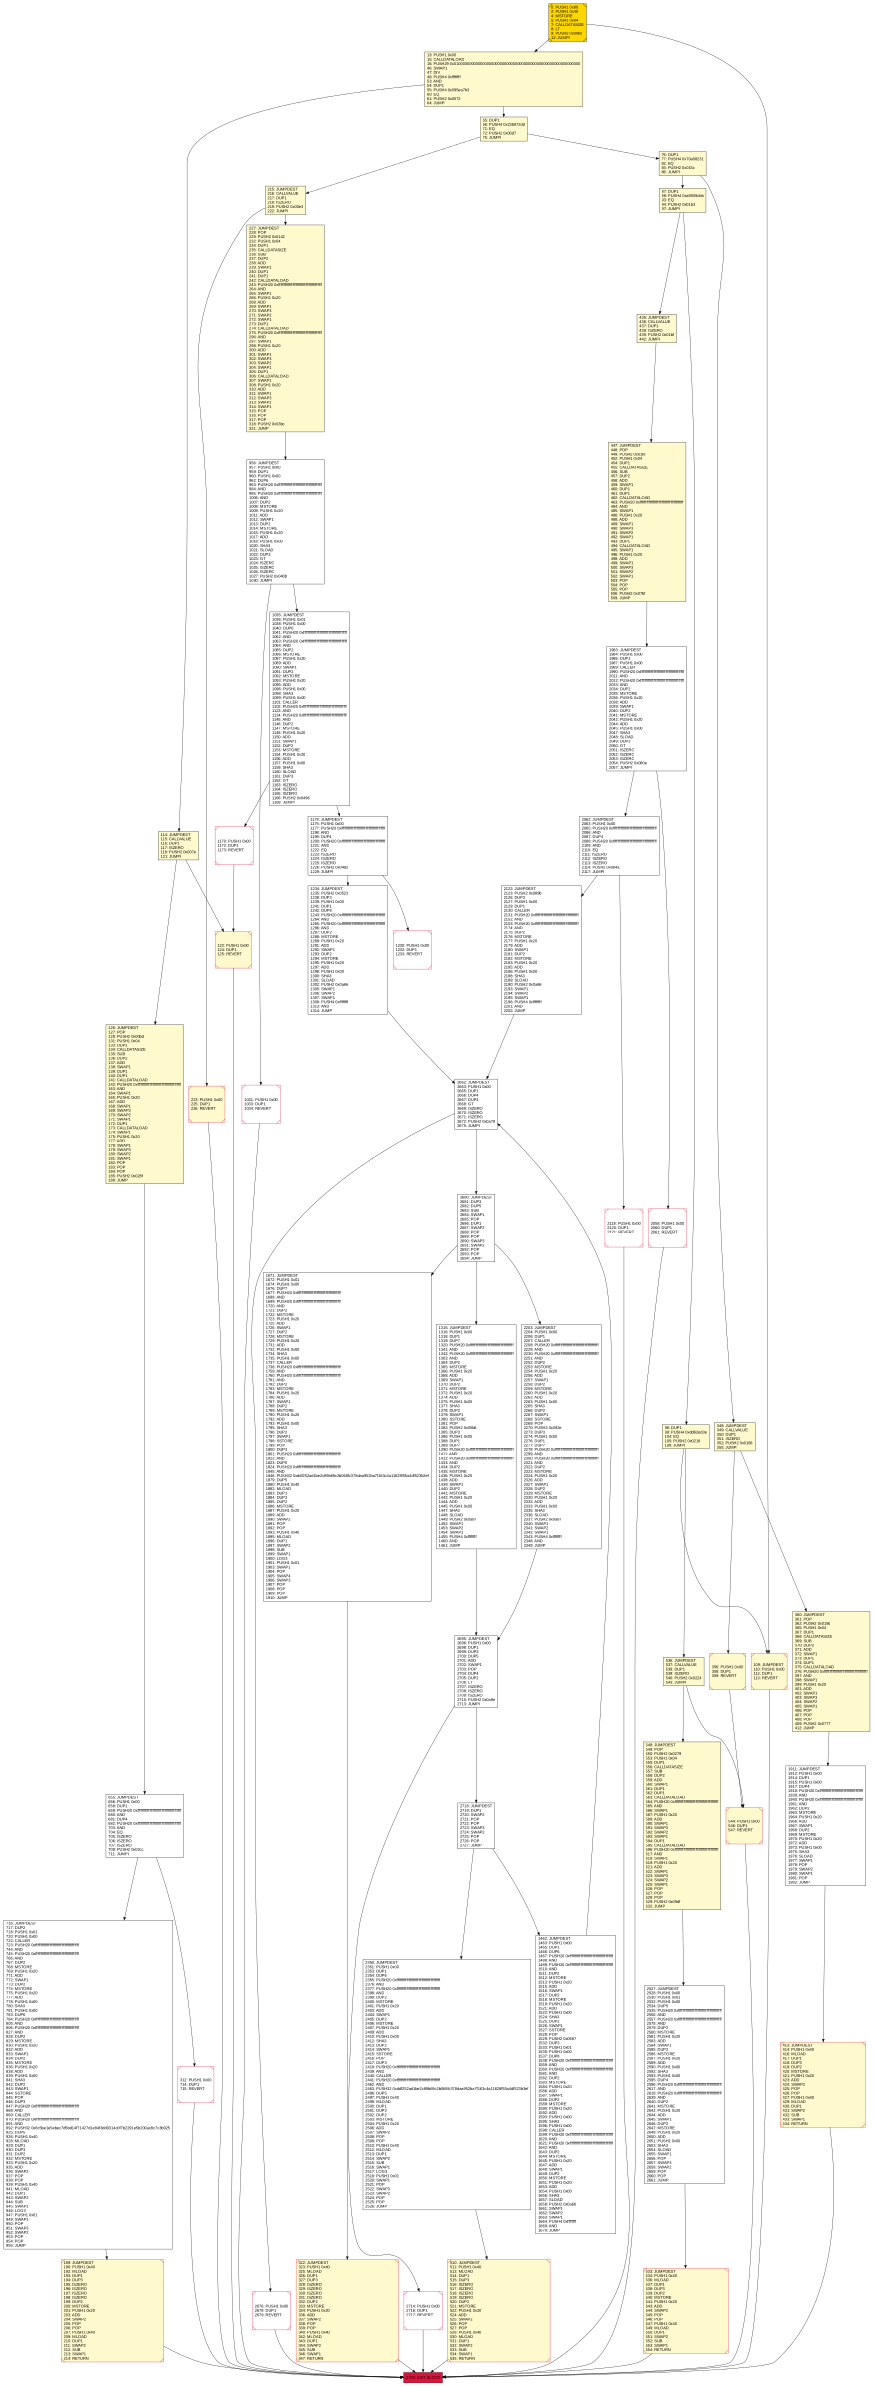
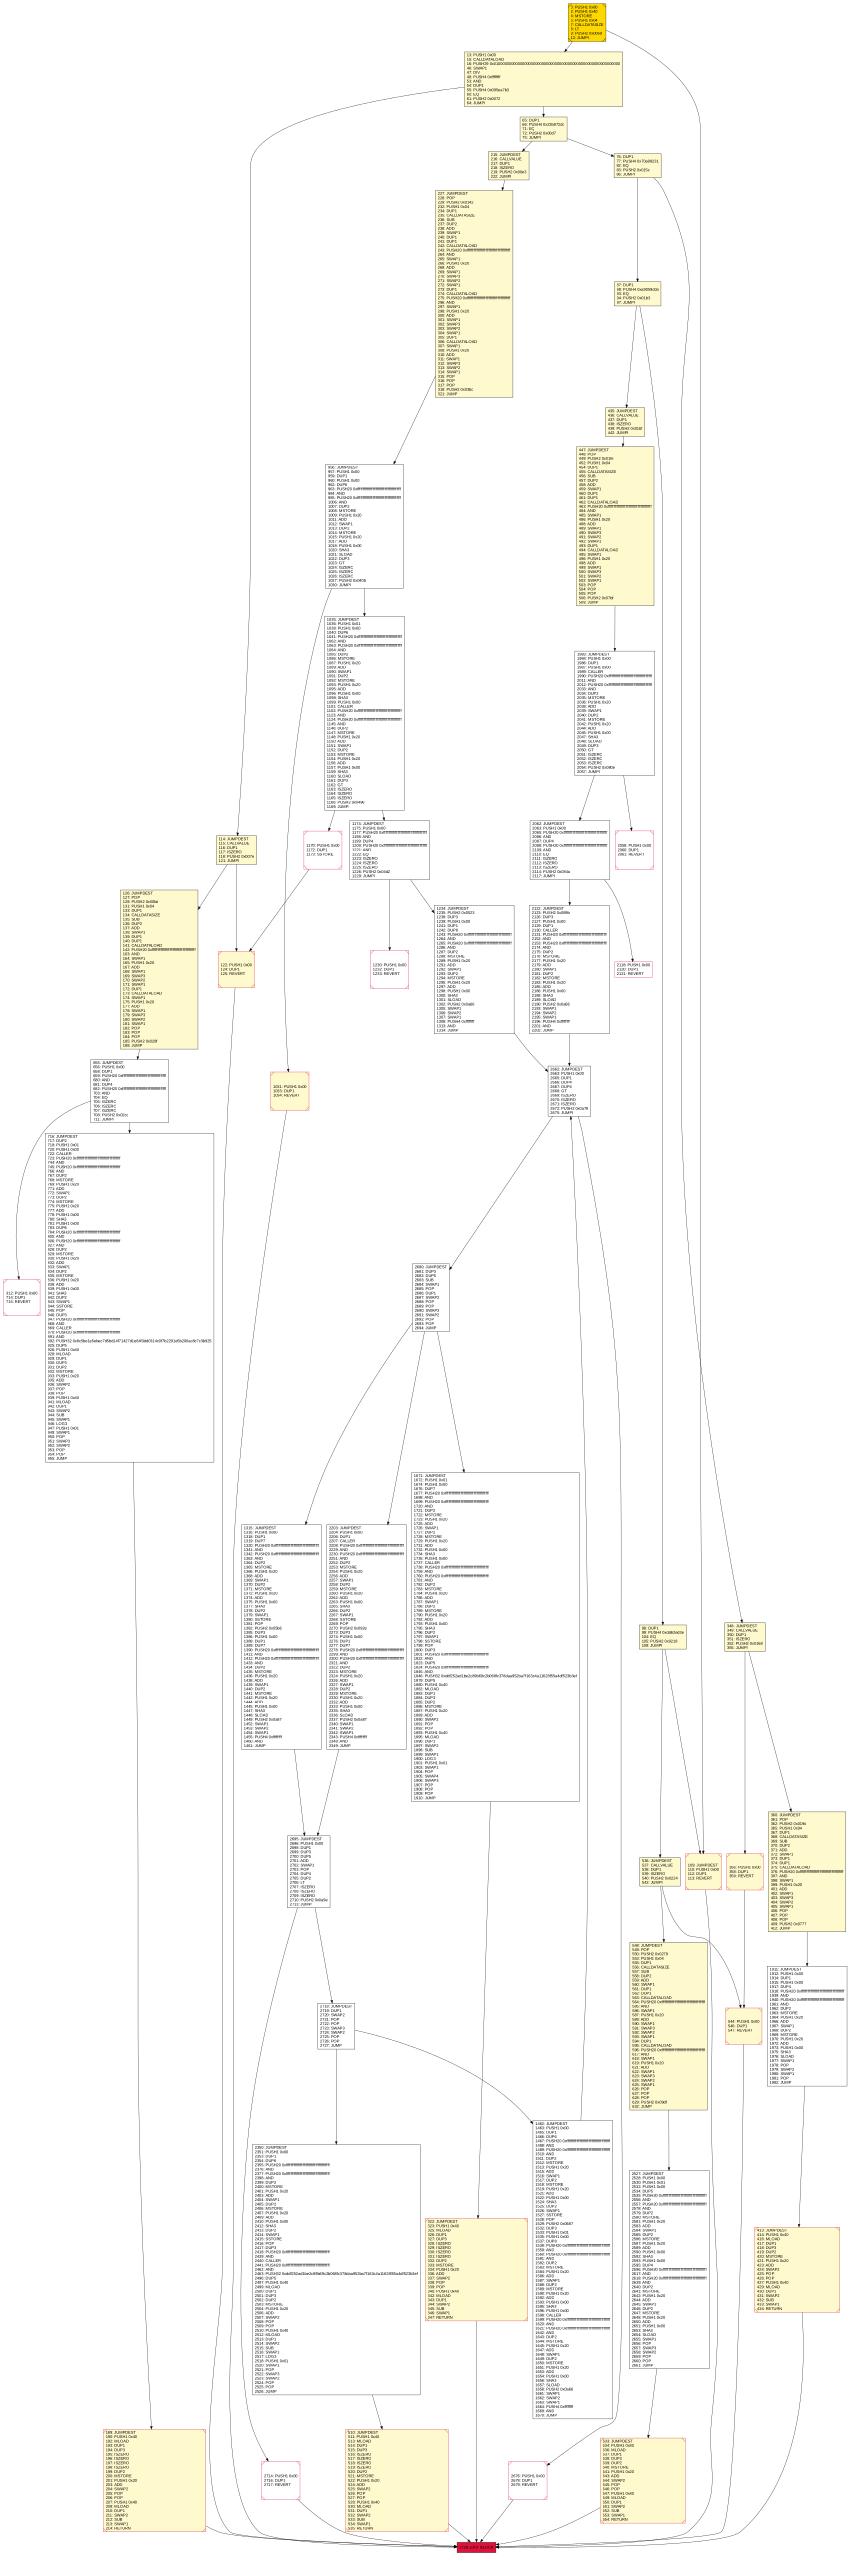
(234, 846) -> (323, 850)
(207, 1104) -> none
(261, 1104) -> (290, 1091)
(624, 1228) -> (634, 970)
(624, 1873) -> none
(635, 1883) -> none
(202, 2326) -> none
